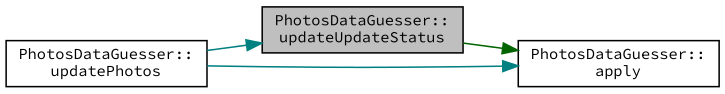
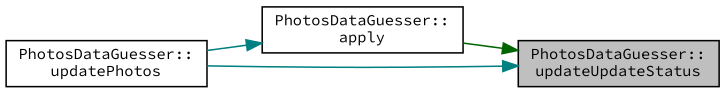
(483, 46) -> (483, 46)
